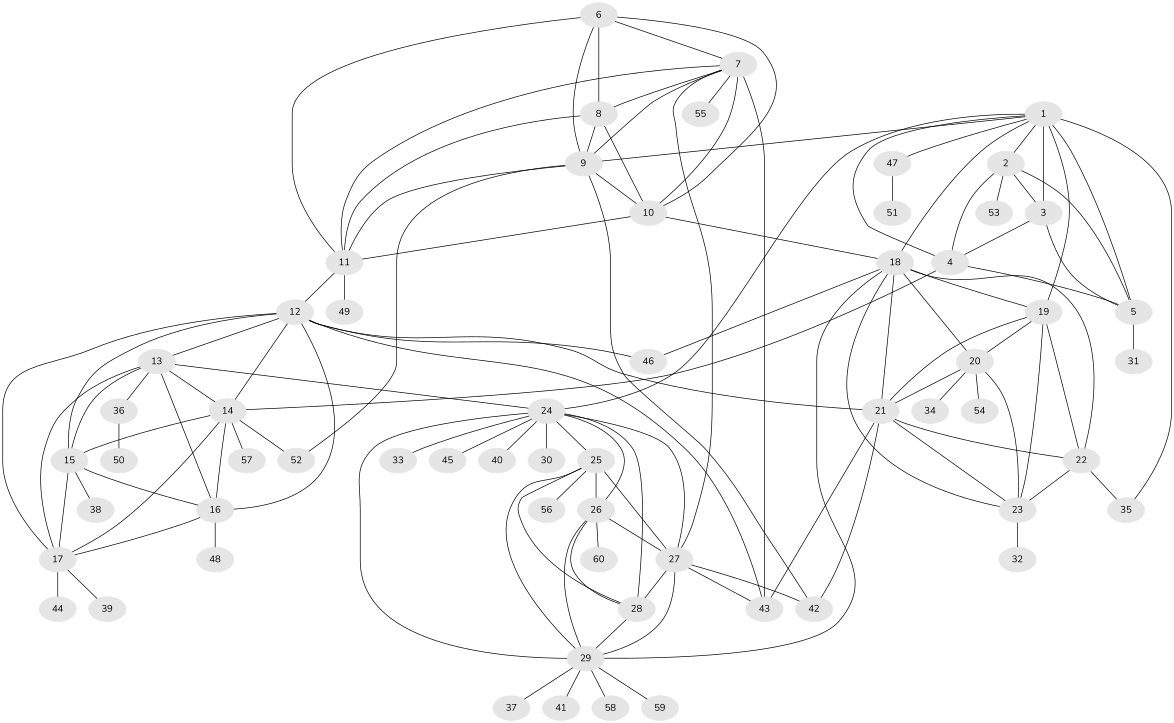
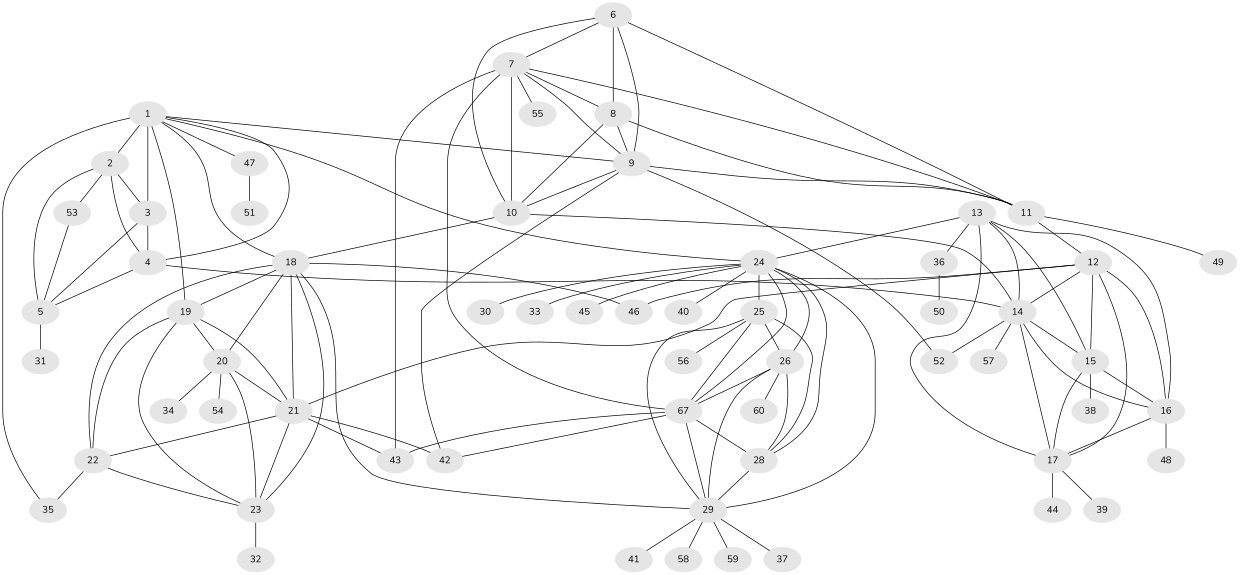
(1099, 209) -> (56, 263)
(496, 238) -> (783, 228)
(226, 337) -> none
(574, 379) -> none
(674, 560) -> (683, 411)
